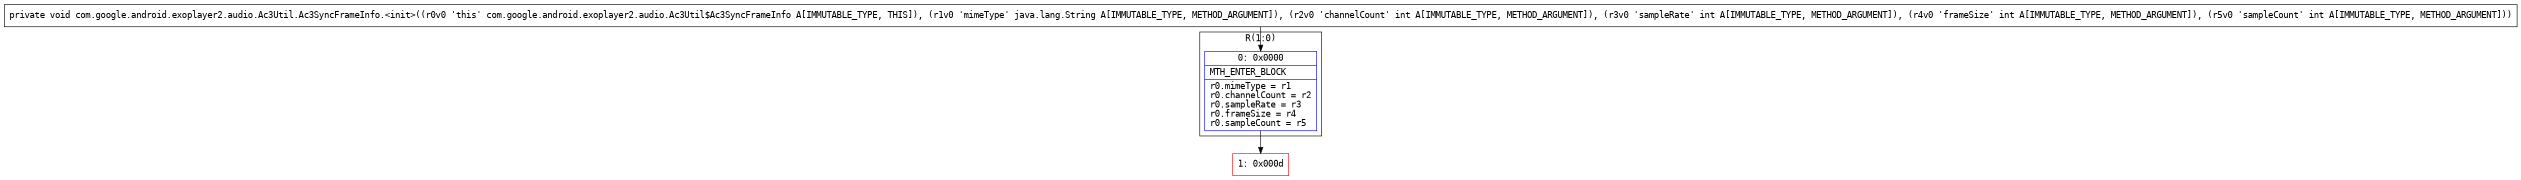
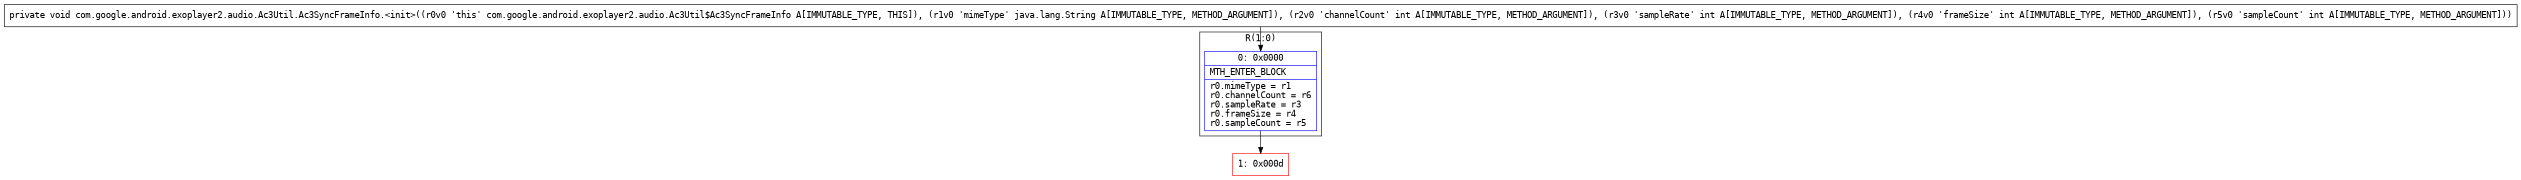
(1261, 96) -> (1261, 96)
